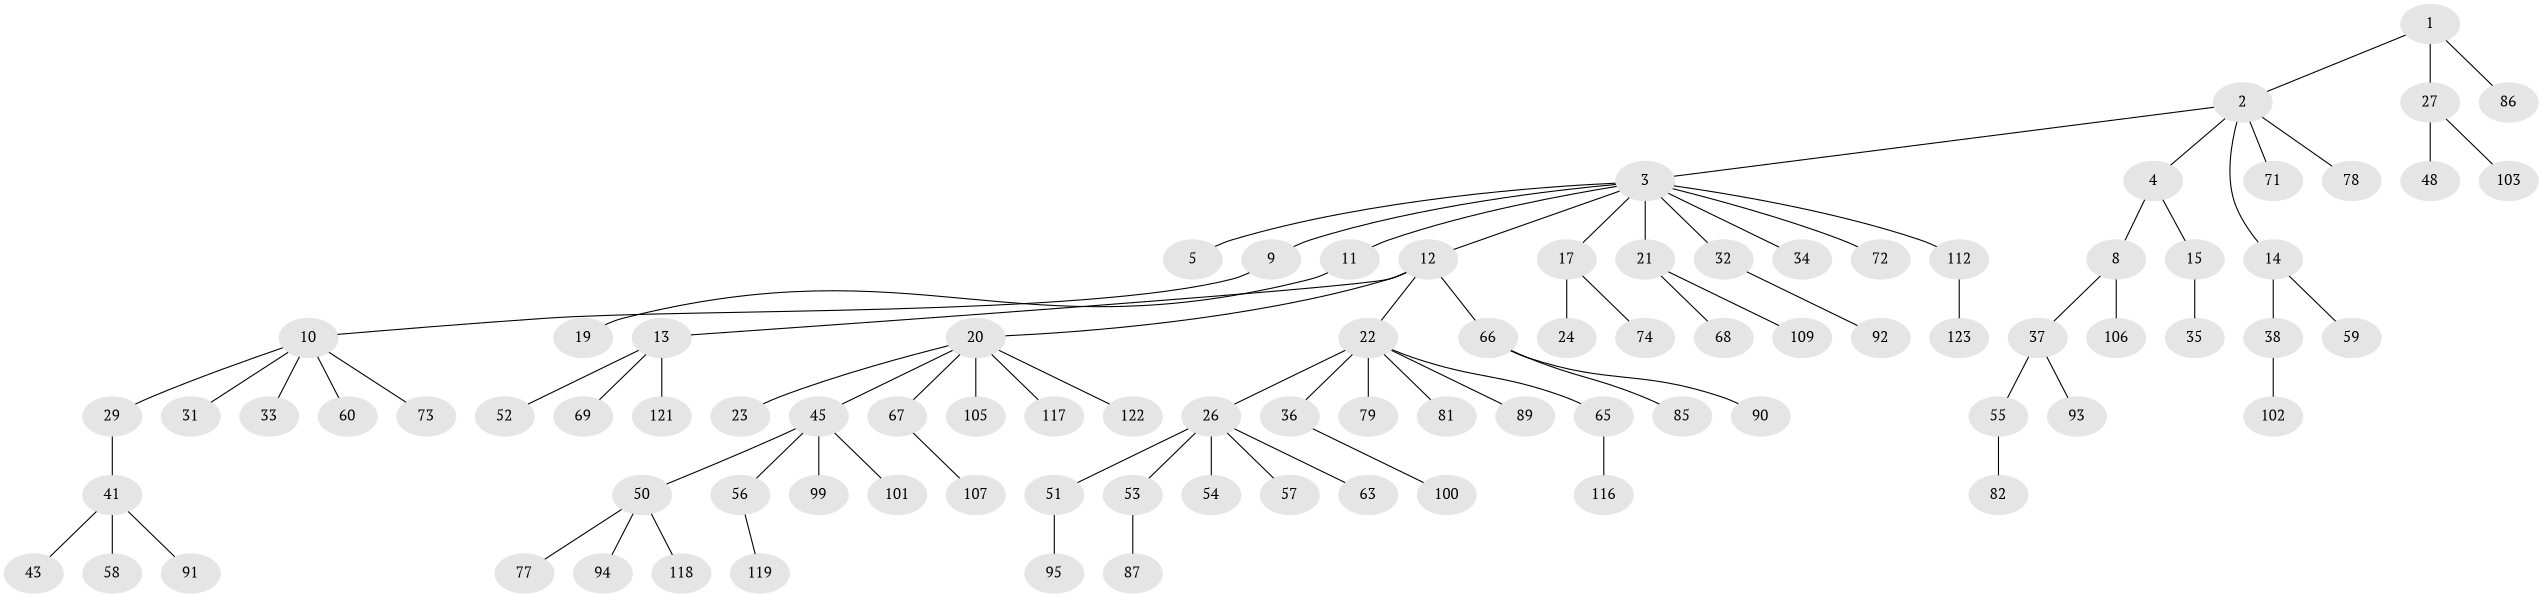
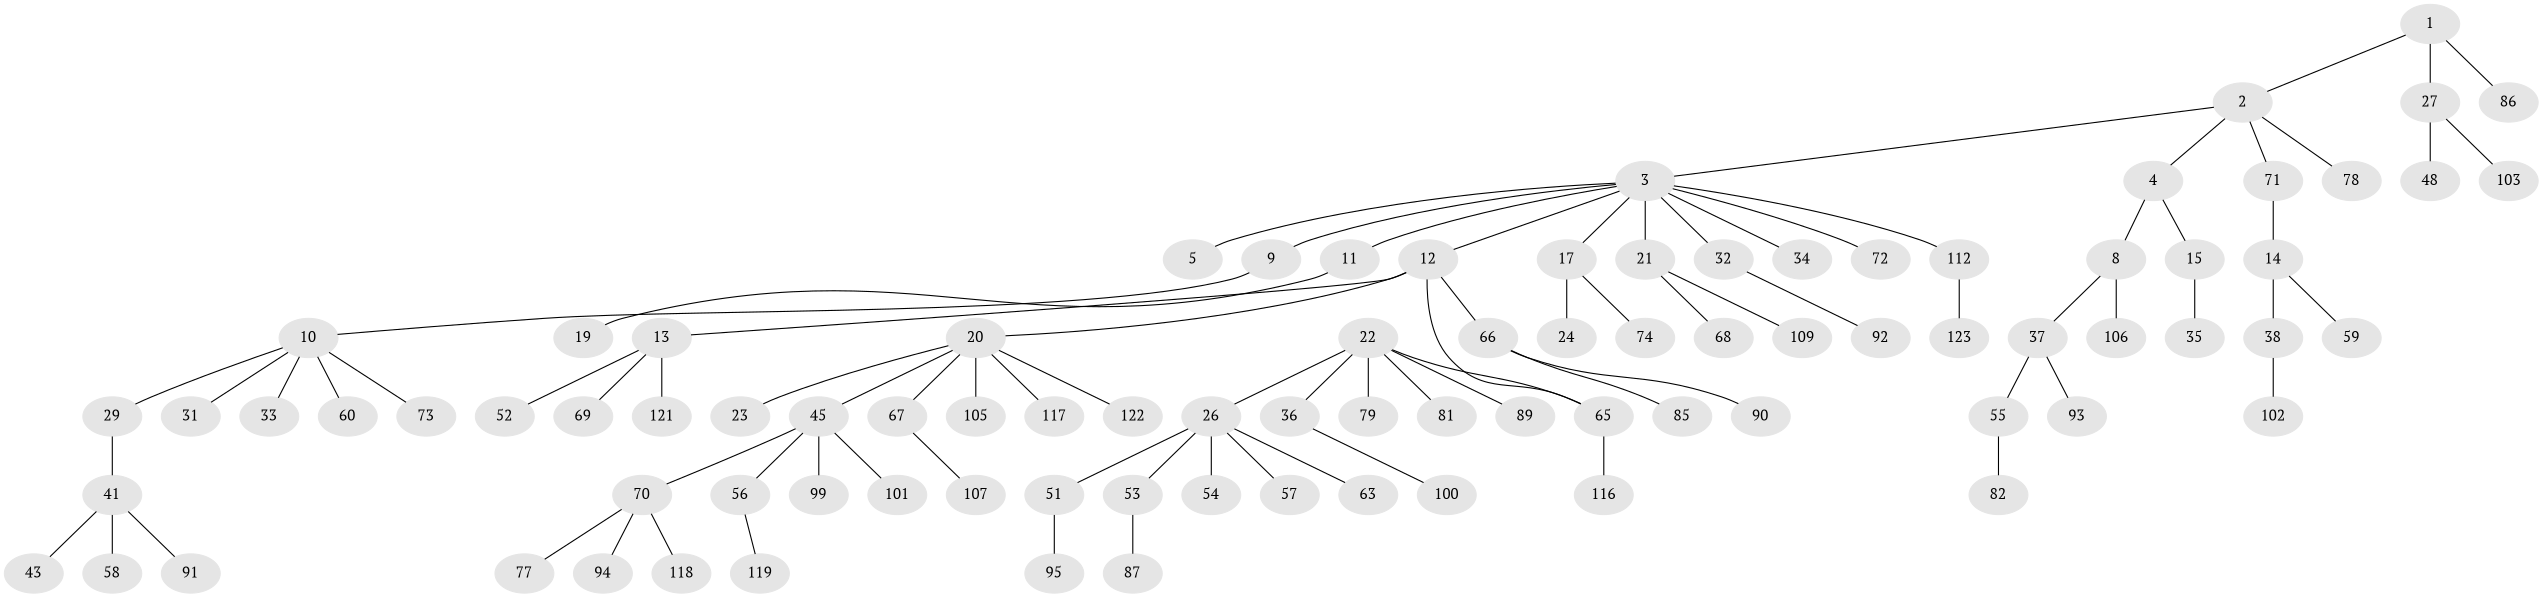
(2231, 185) -> (2273, 220)
(1398, 299) -> (1454, 363)
(642, 495) -> (642, 495)
